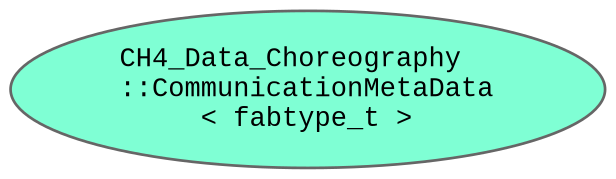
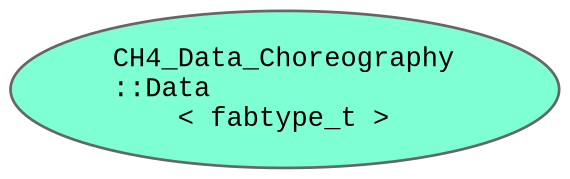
(308, 89) -> (285, 89)
